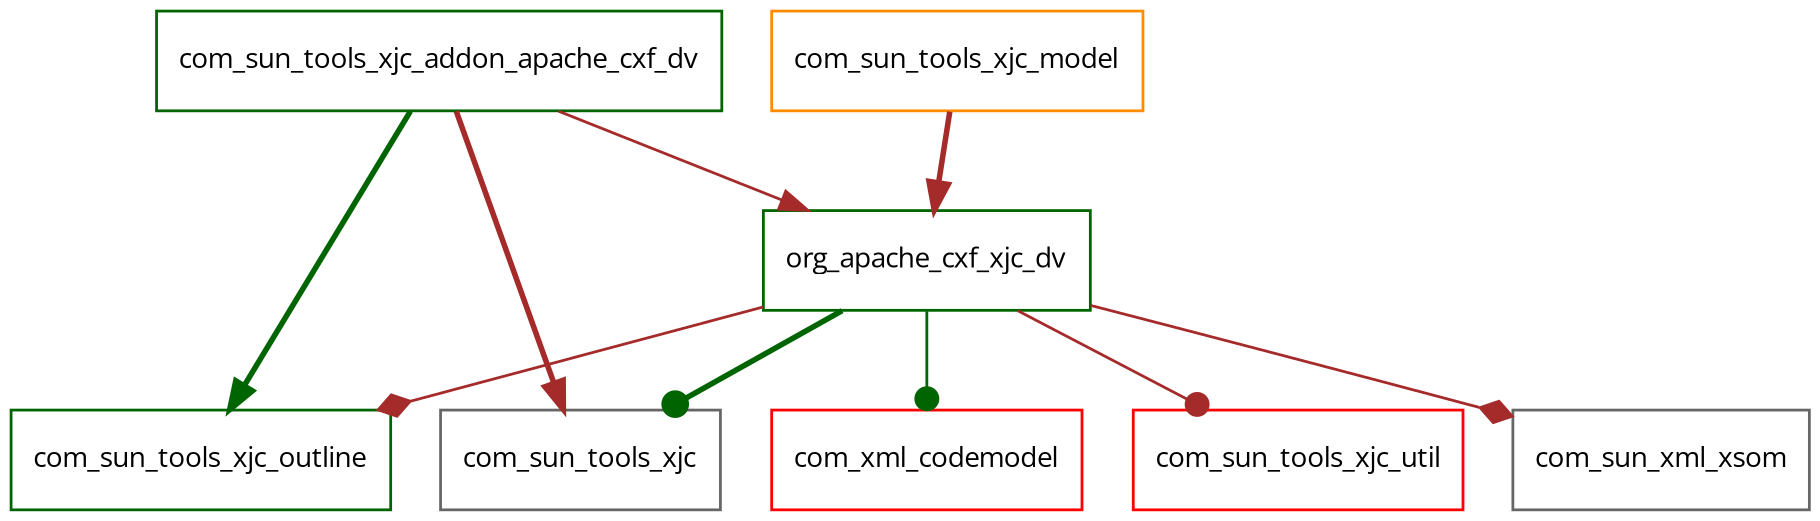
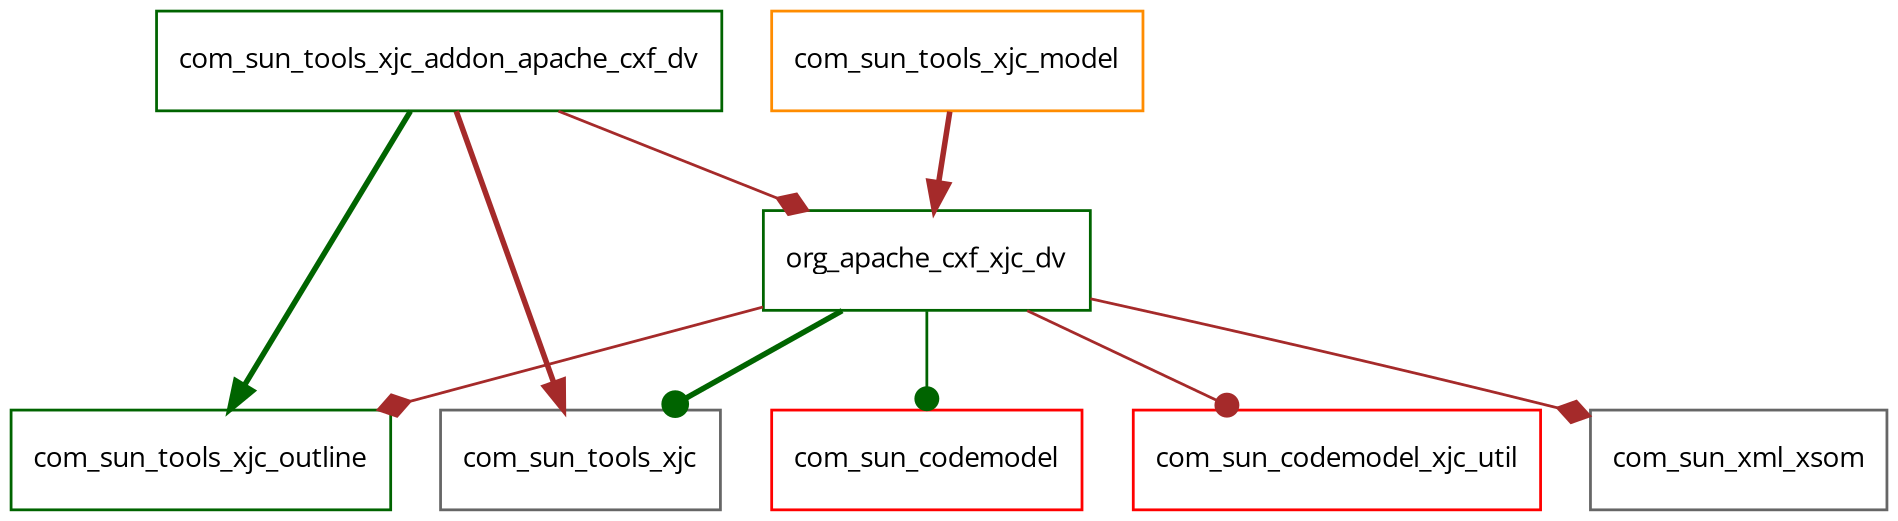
(670, 156) -> (668, 155)
(927, 460) -> (927, 460)
(1298, 460) -> (1337, 460)
